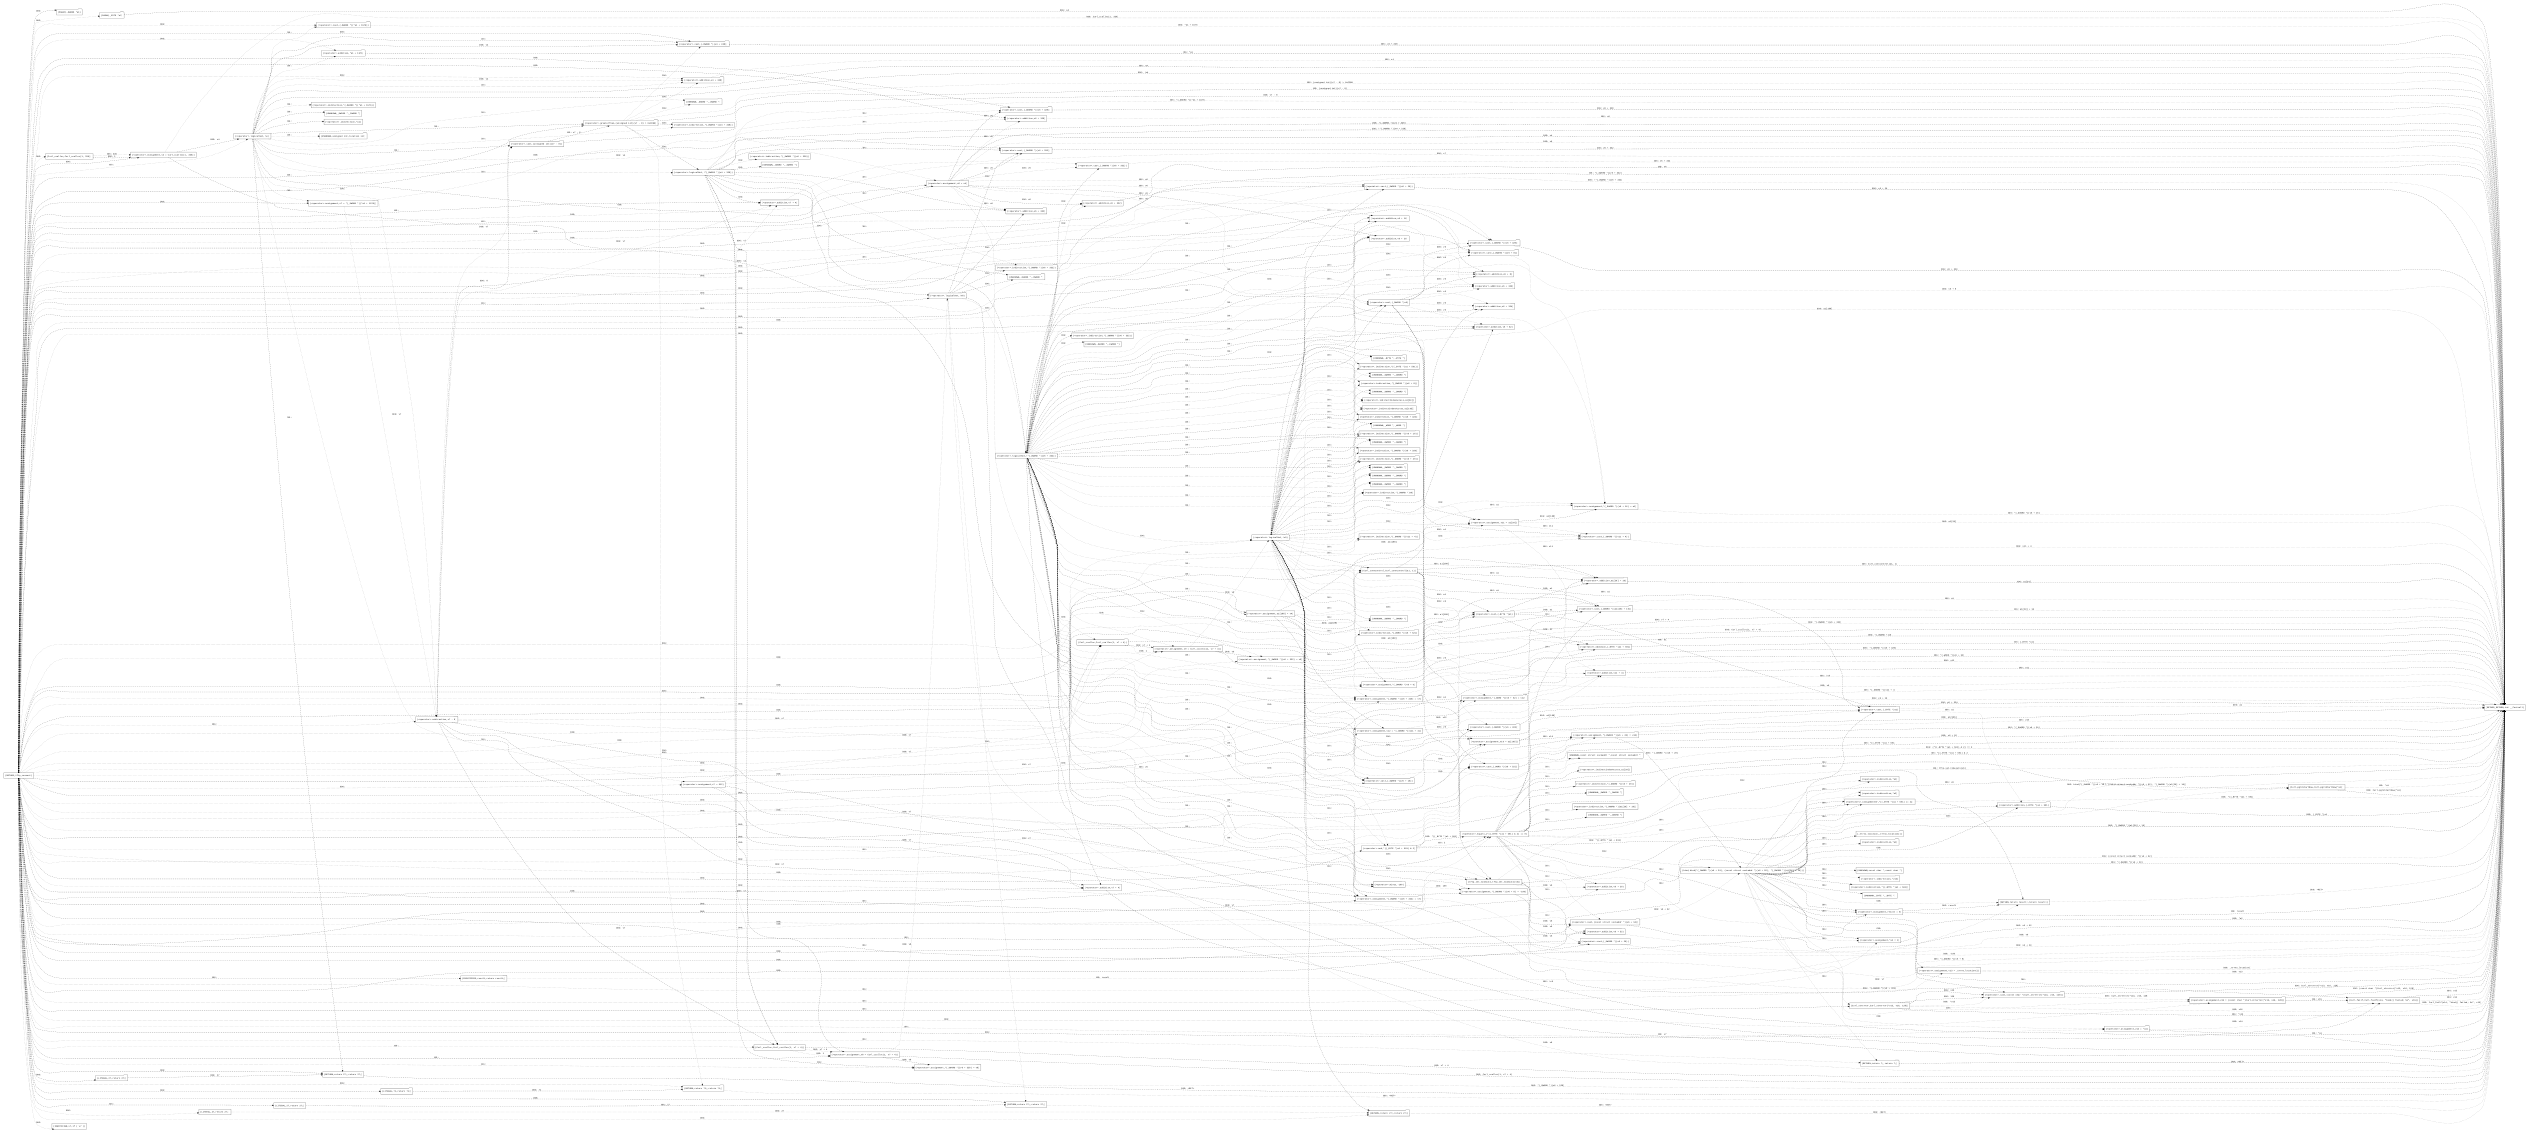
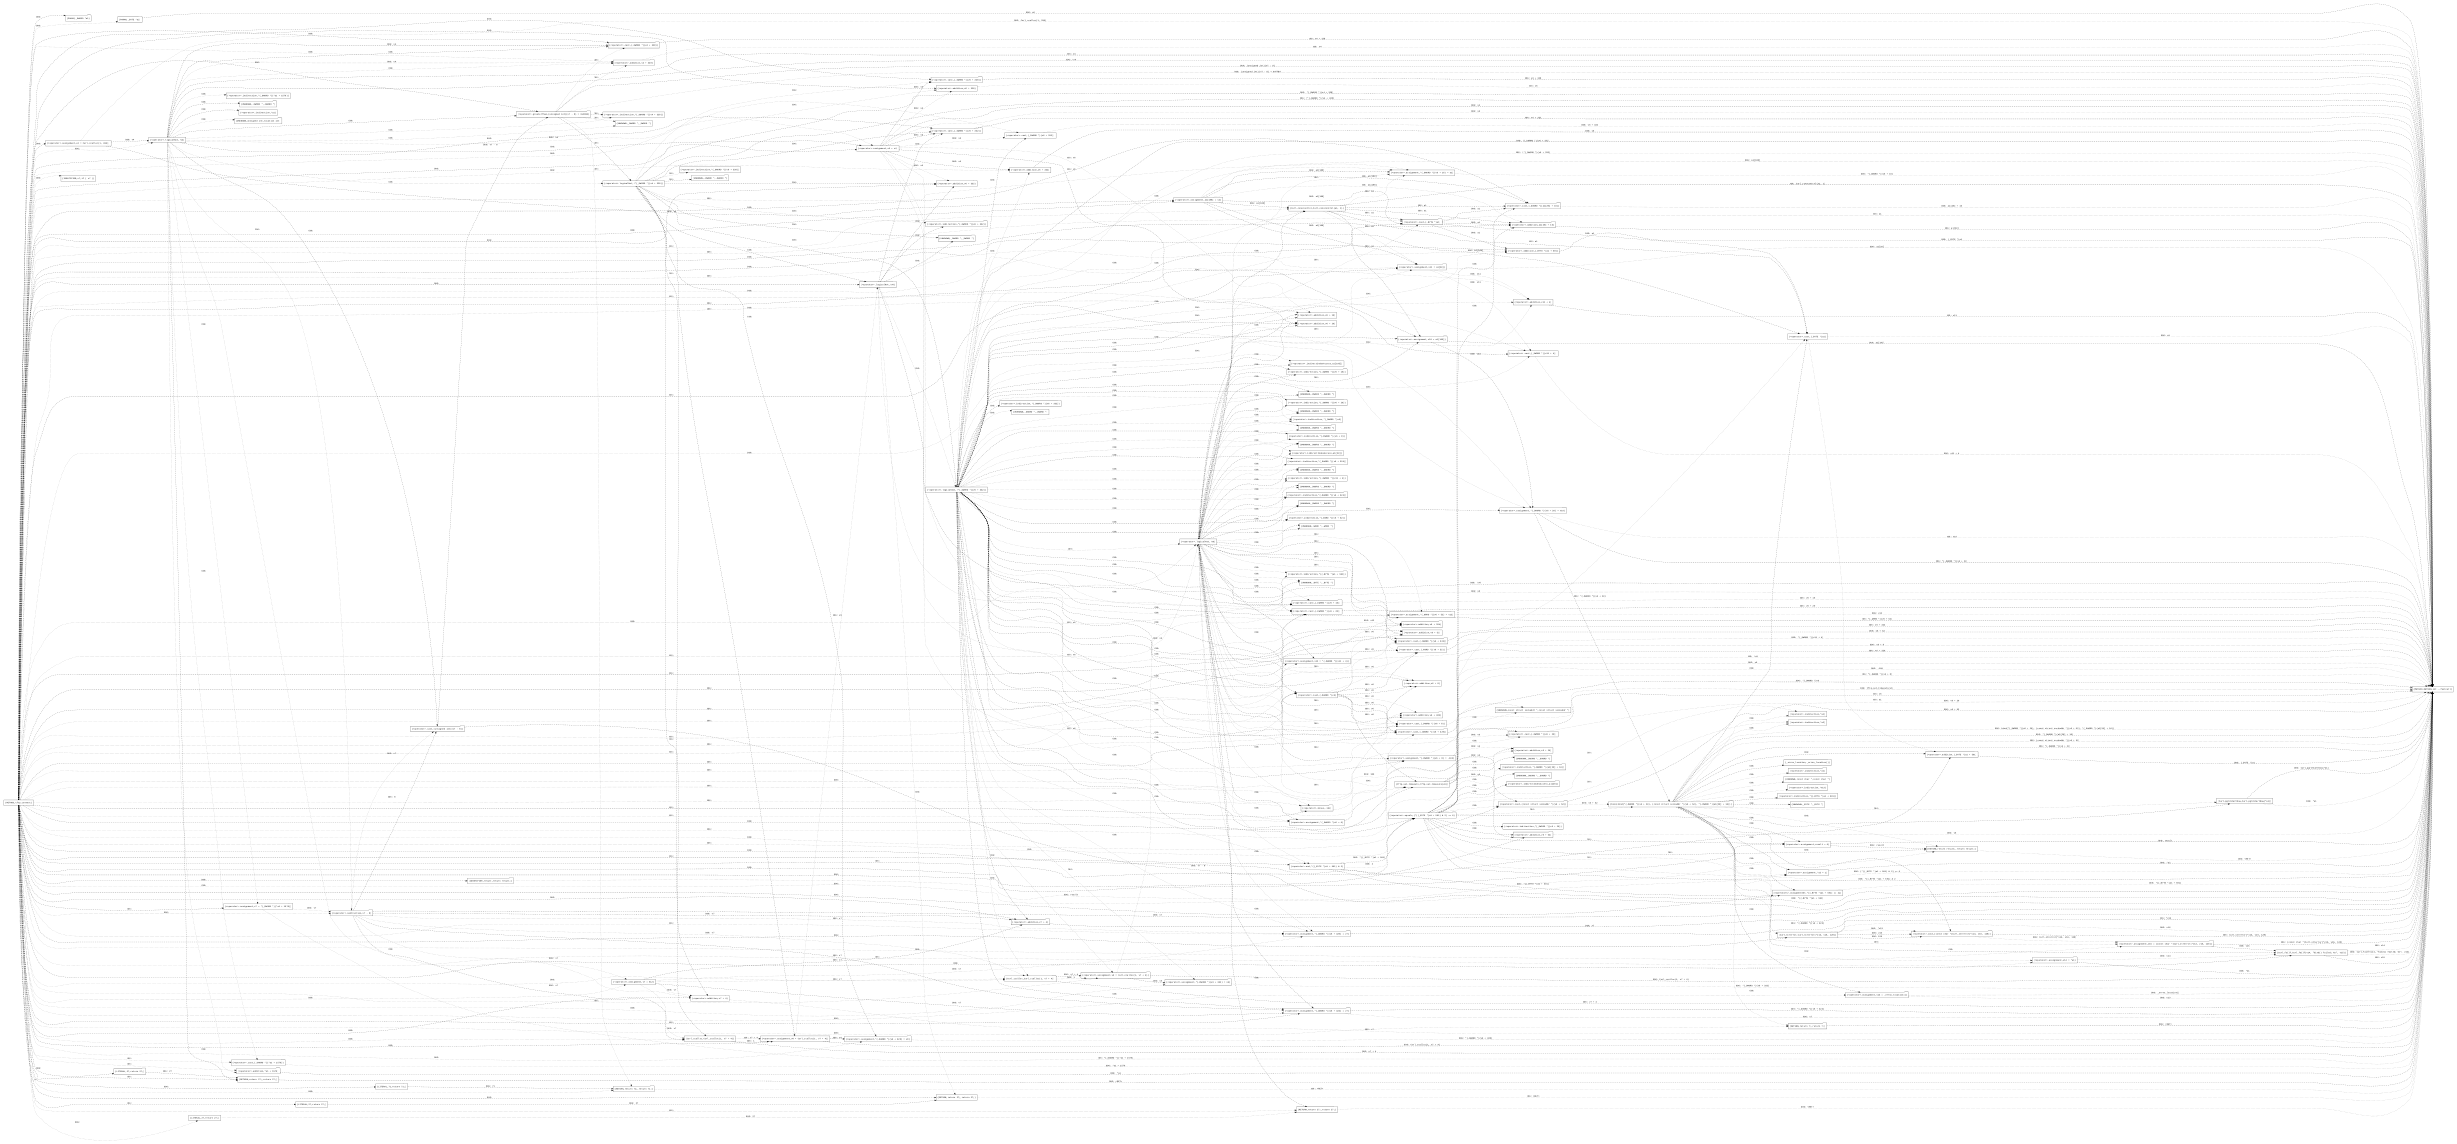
(69, 156) -> none
(1557, 518) -> (1293, 172)
(767, 793) -> none
